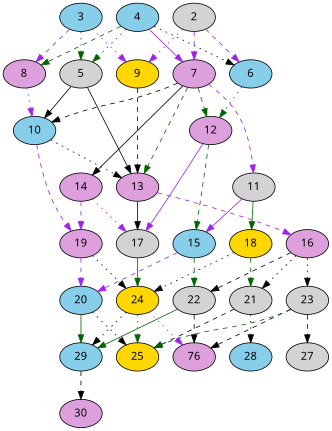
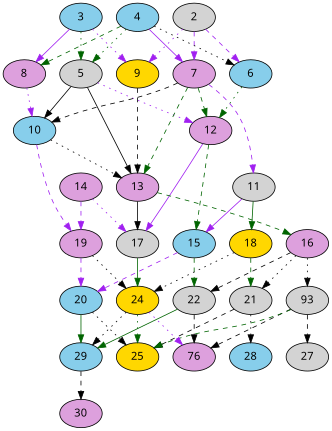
(56, 43) -> (56, 43)
none -> (143, 103)
(143, 126) -> none
(221, 210) -> (221, 210)
(307, 300) -> (307, 300)
